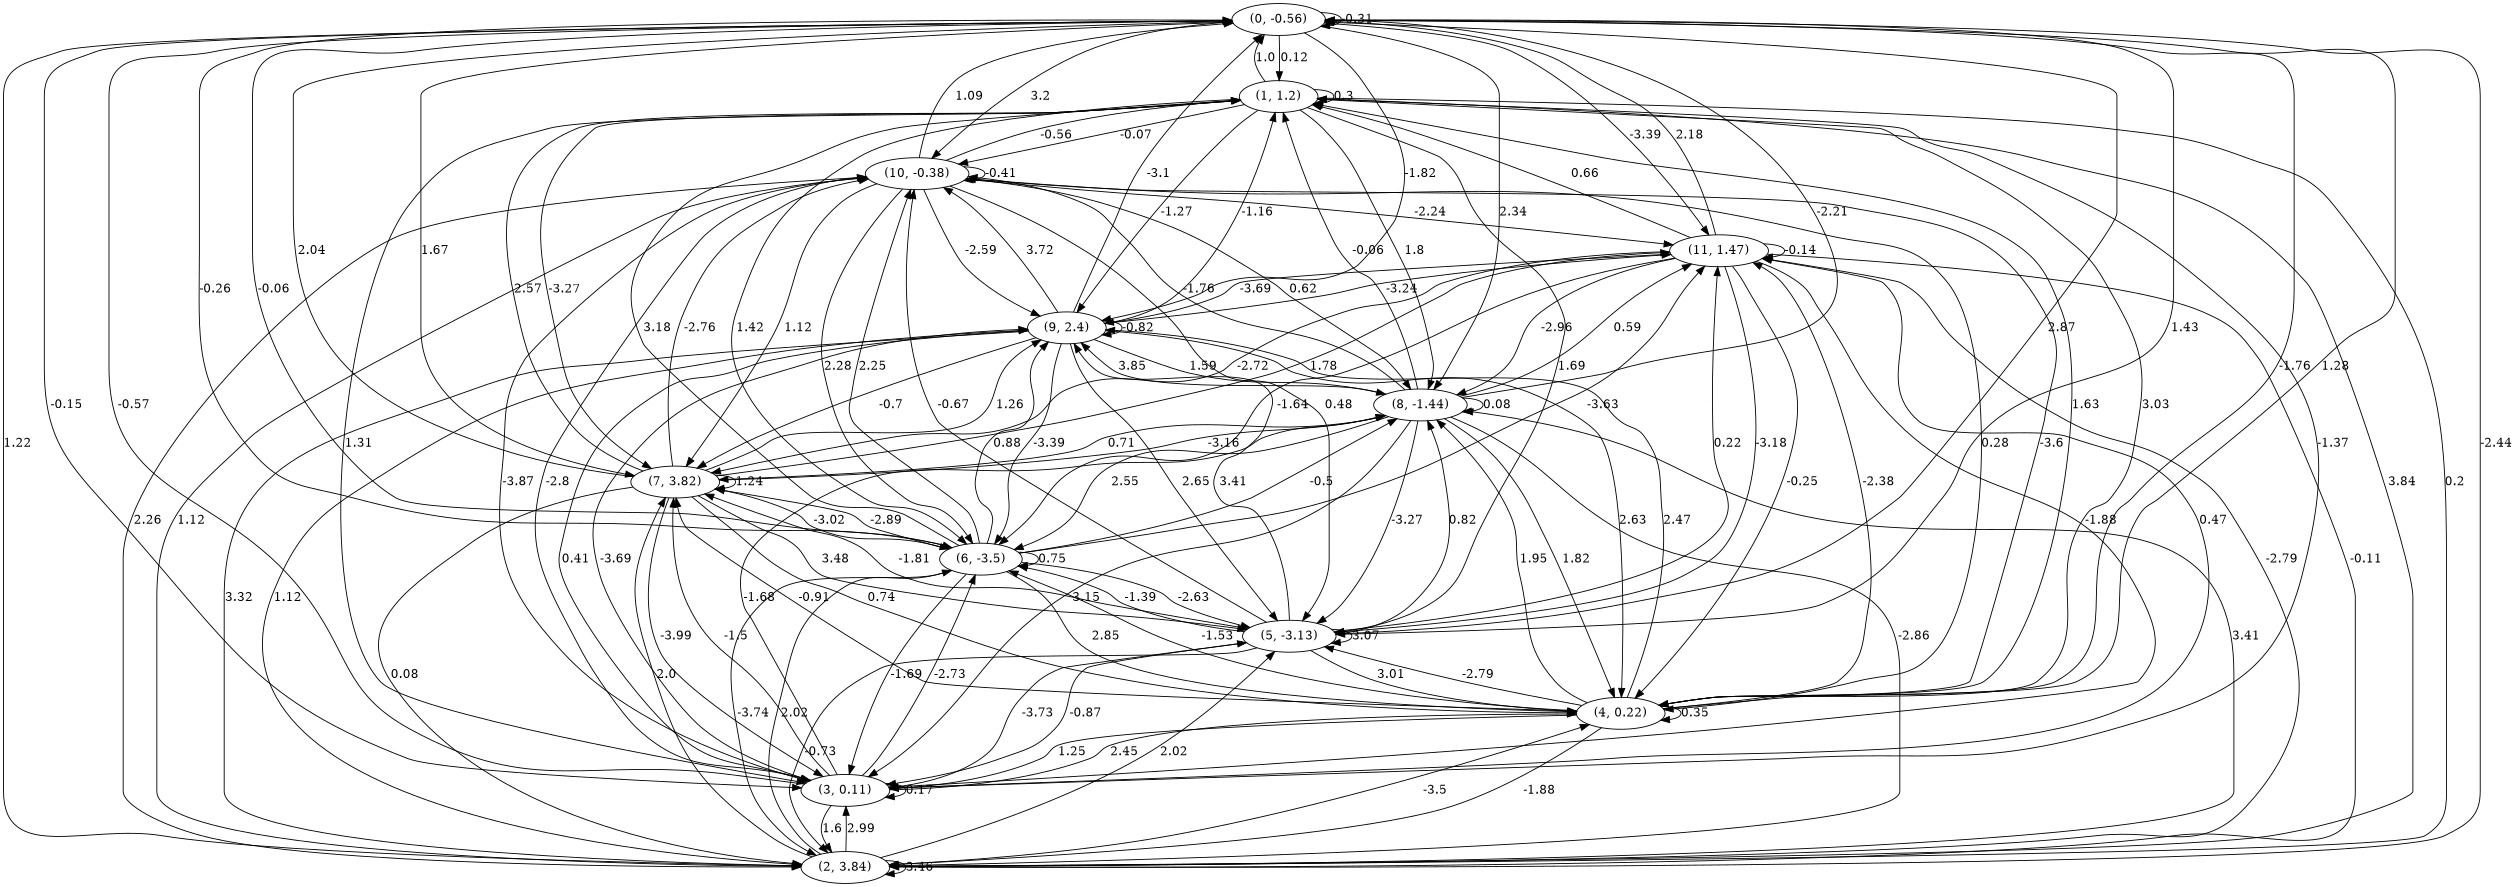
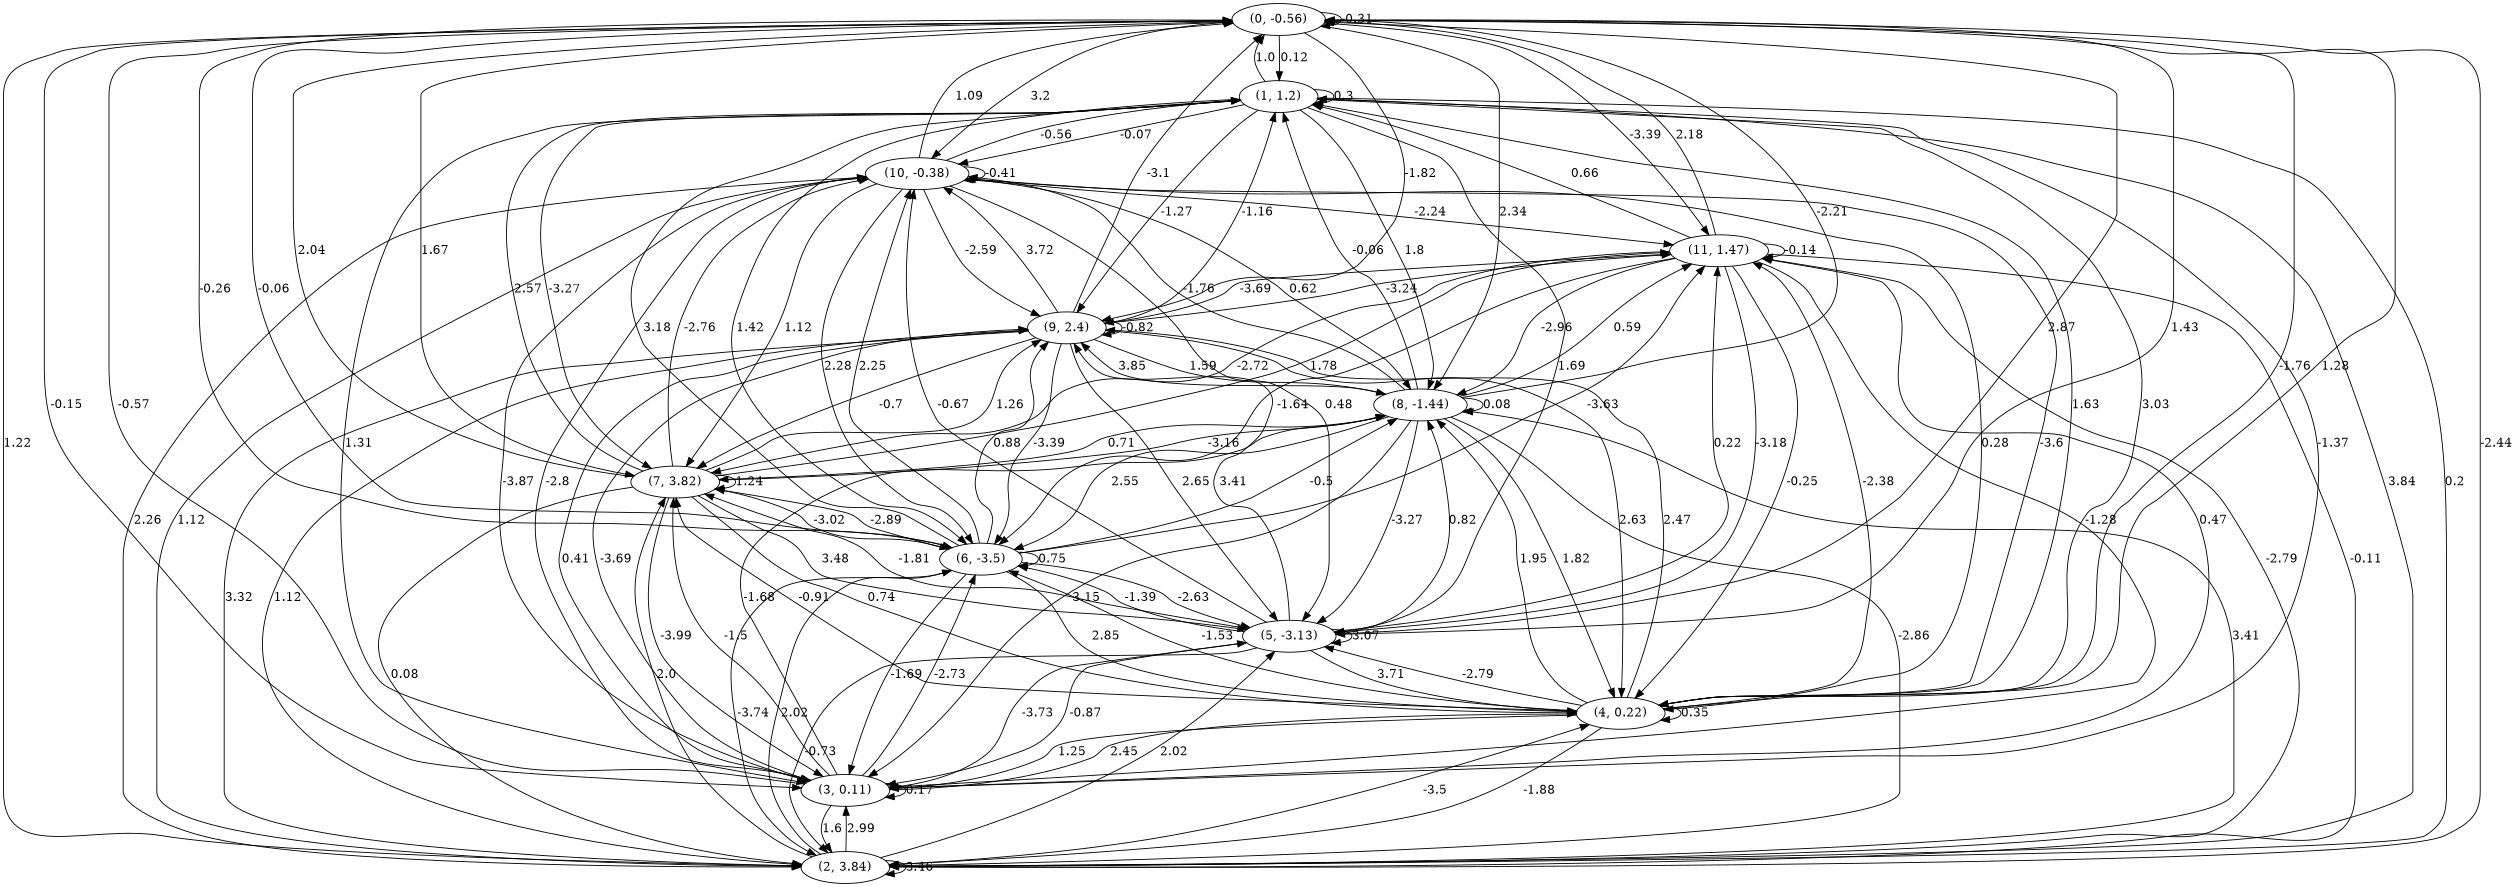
(2101, 521) -> (2101, 521)
(1391, 675) -> (1391, 675)
